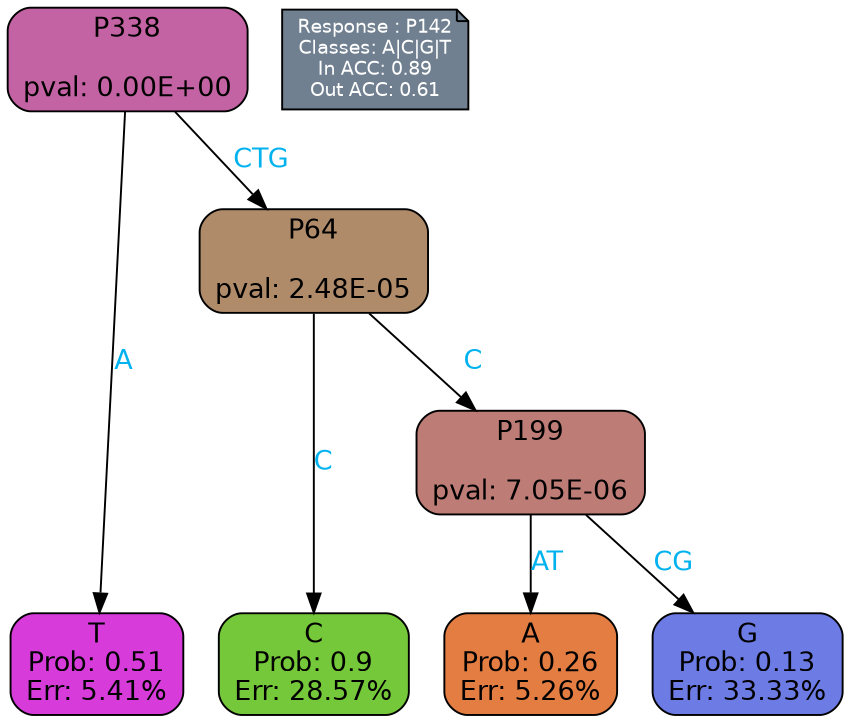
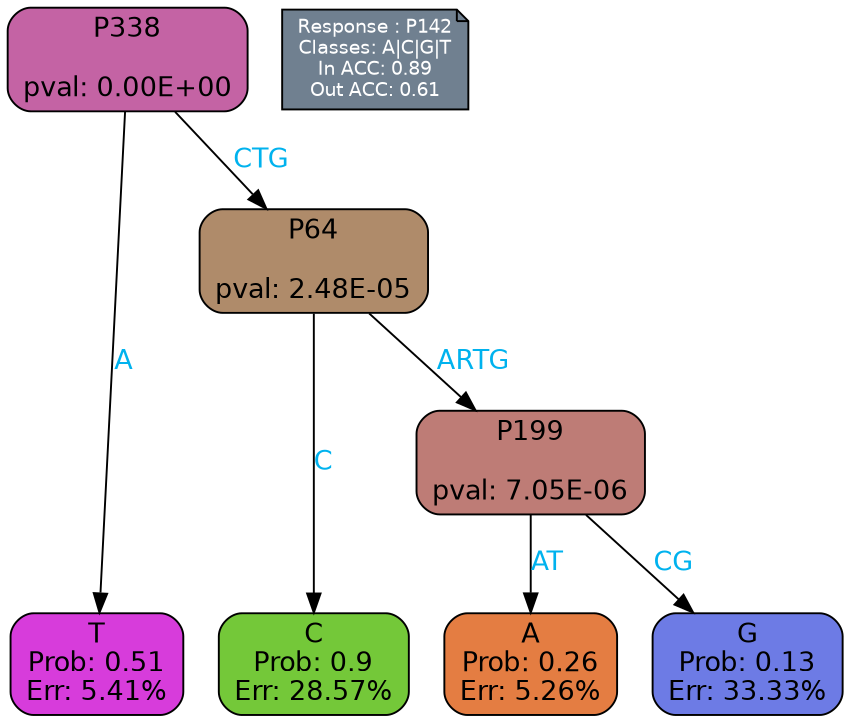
(473, 362) -> (473, 362)
